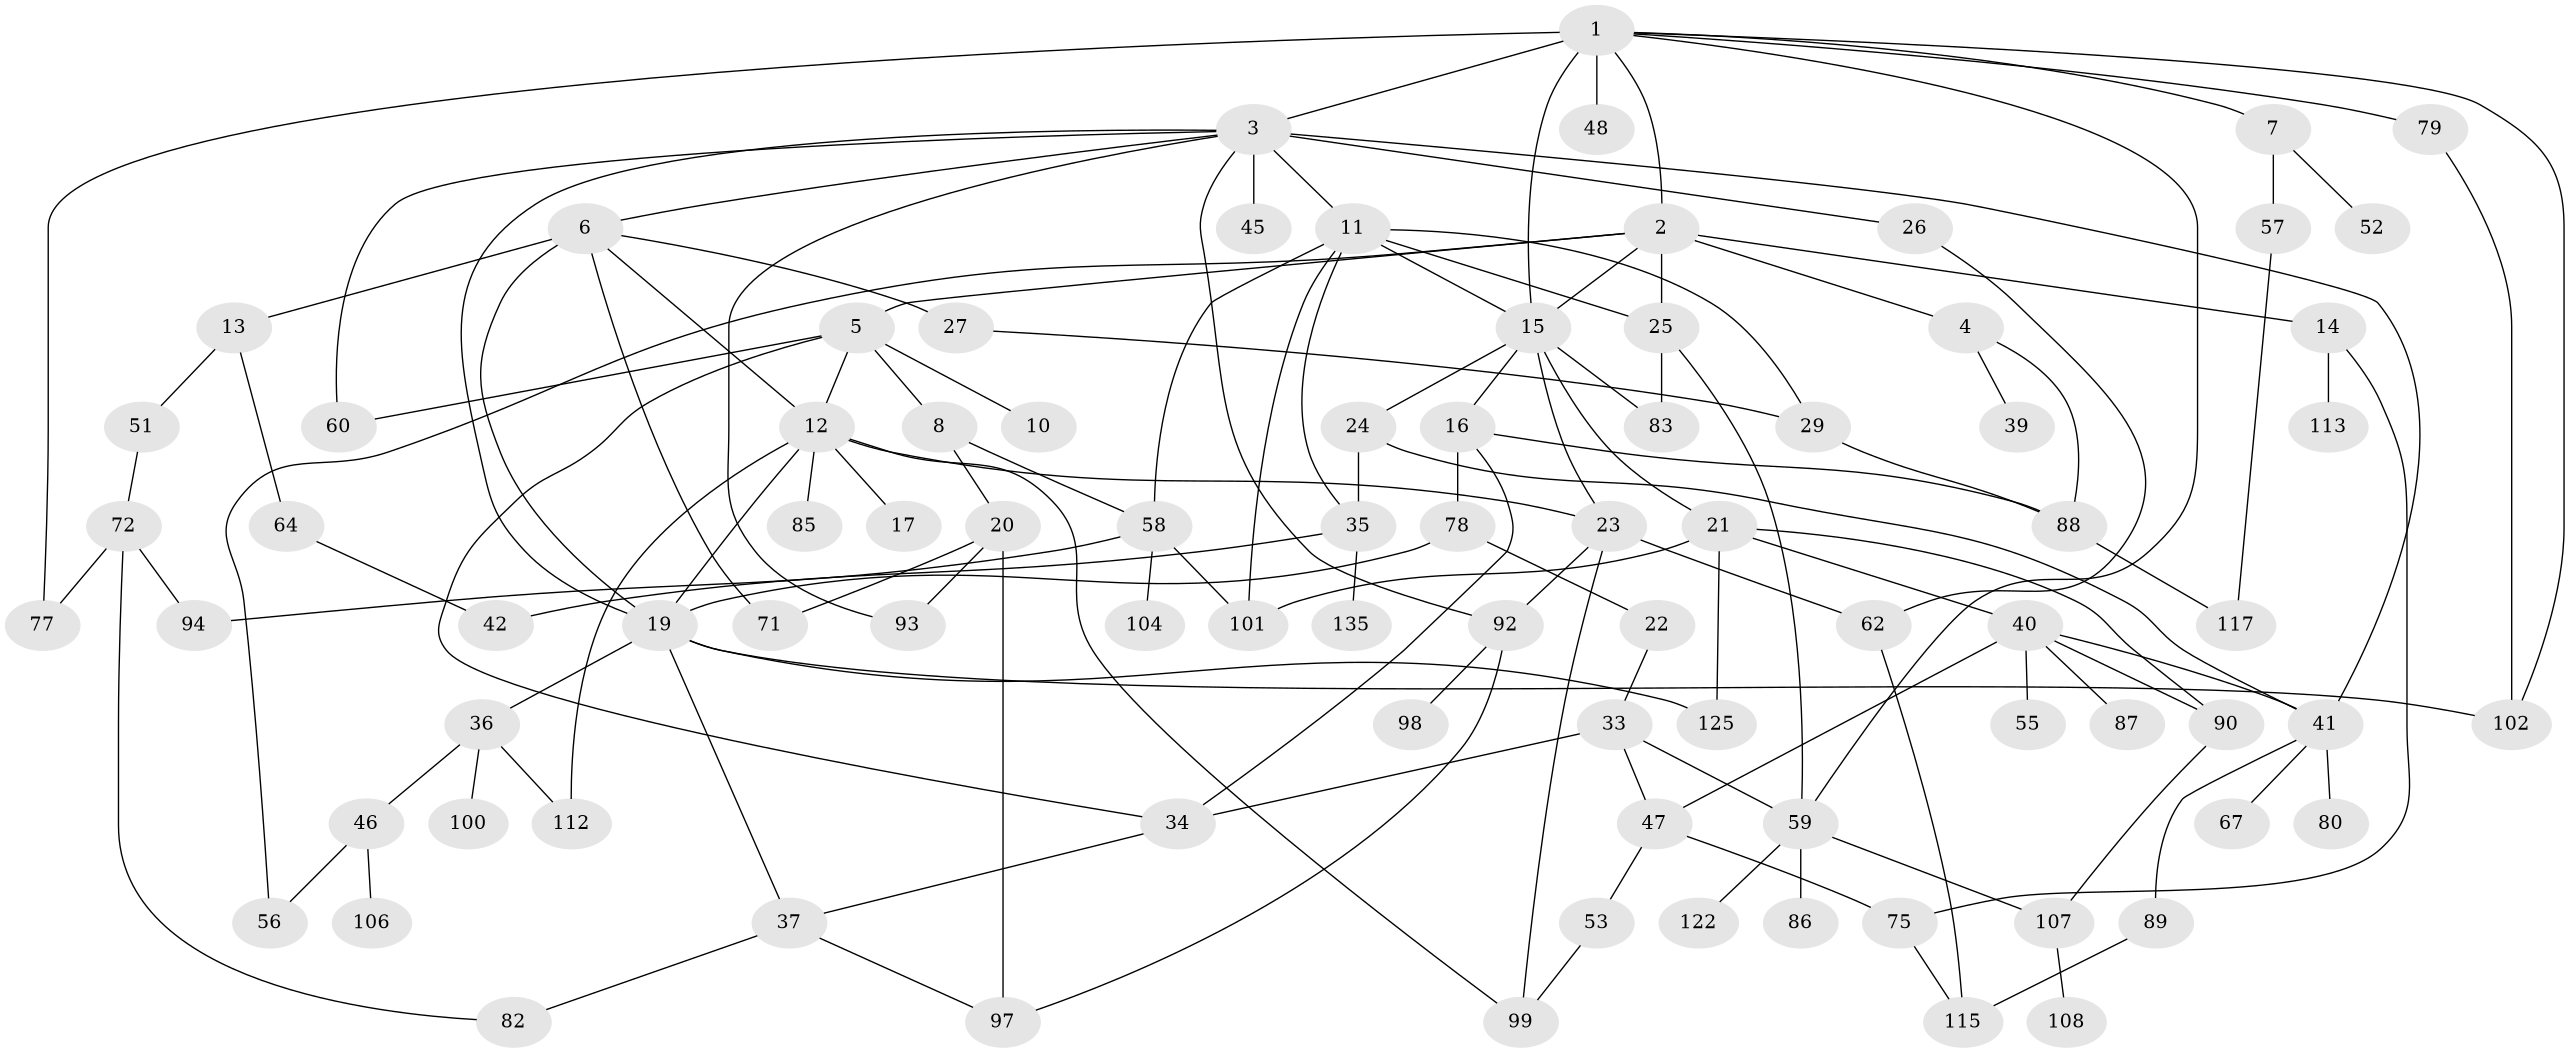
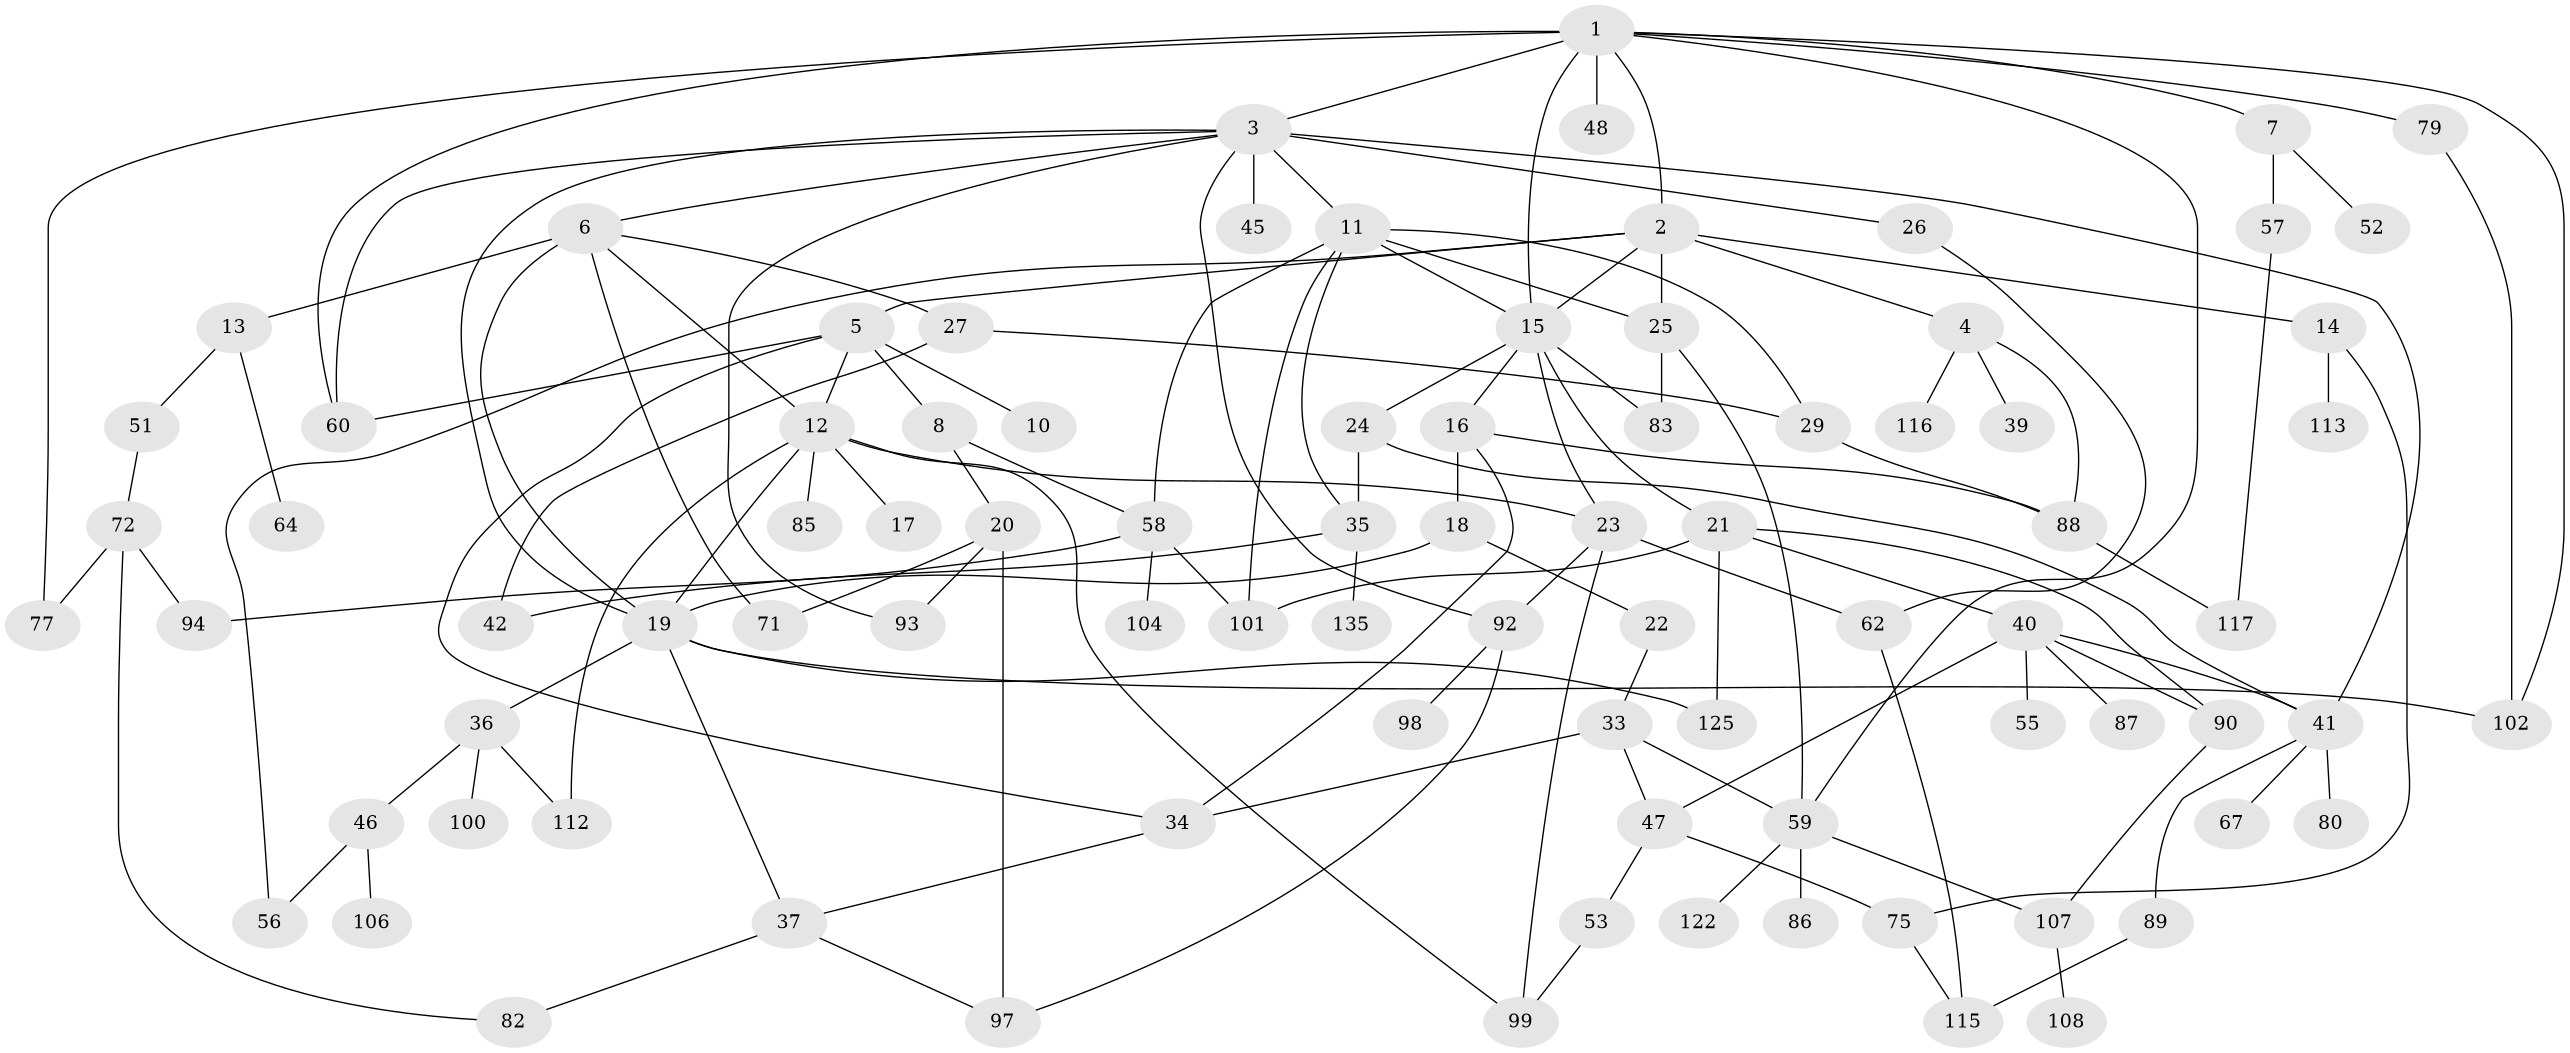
none -> (734, 82)
none -> (1915, 427)
(1458, 526) -> (1458, 526)
(391, 576) -> (685, 437)
